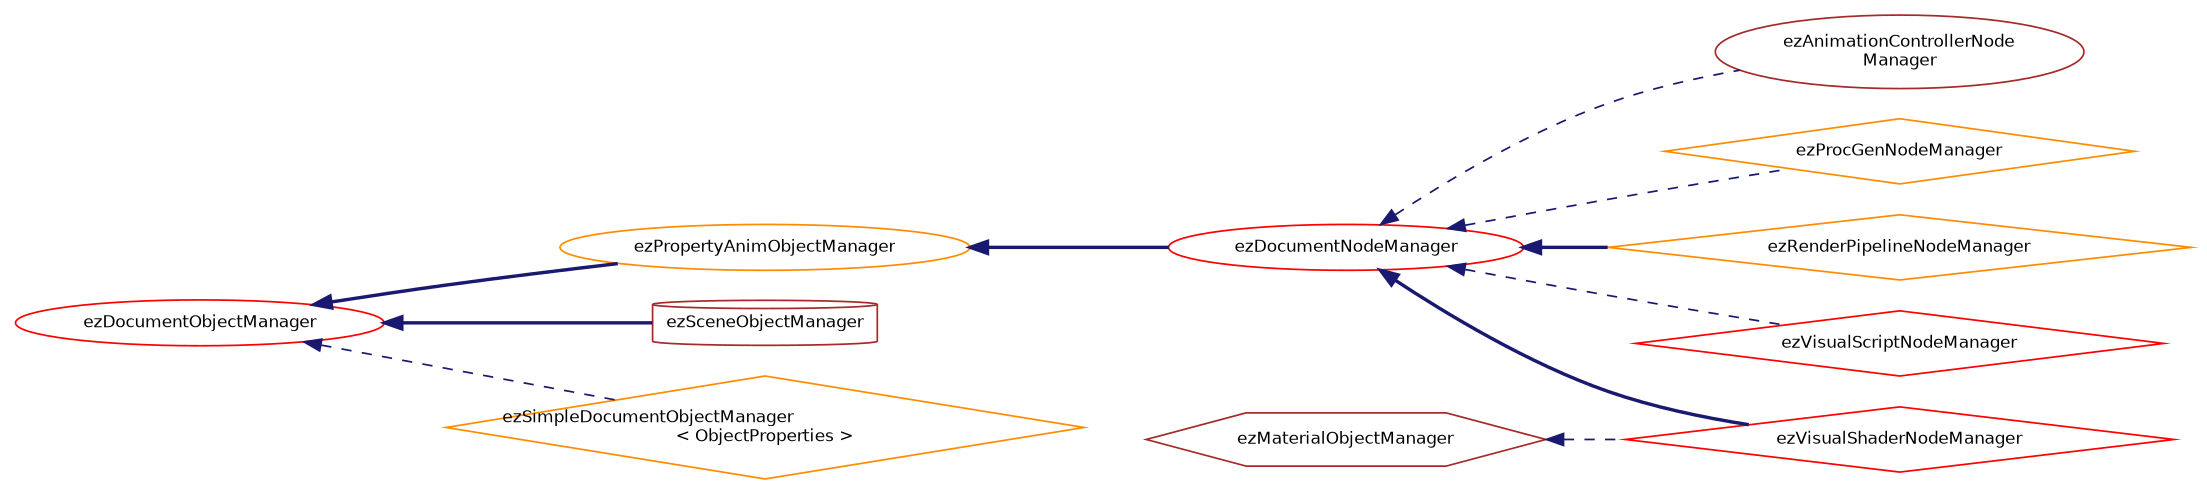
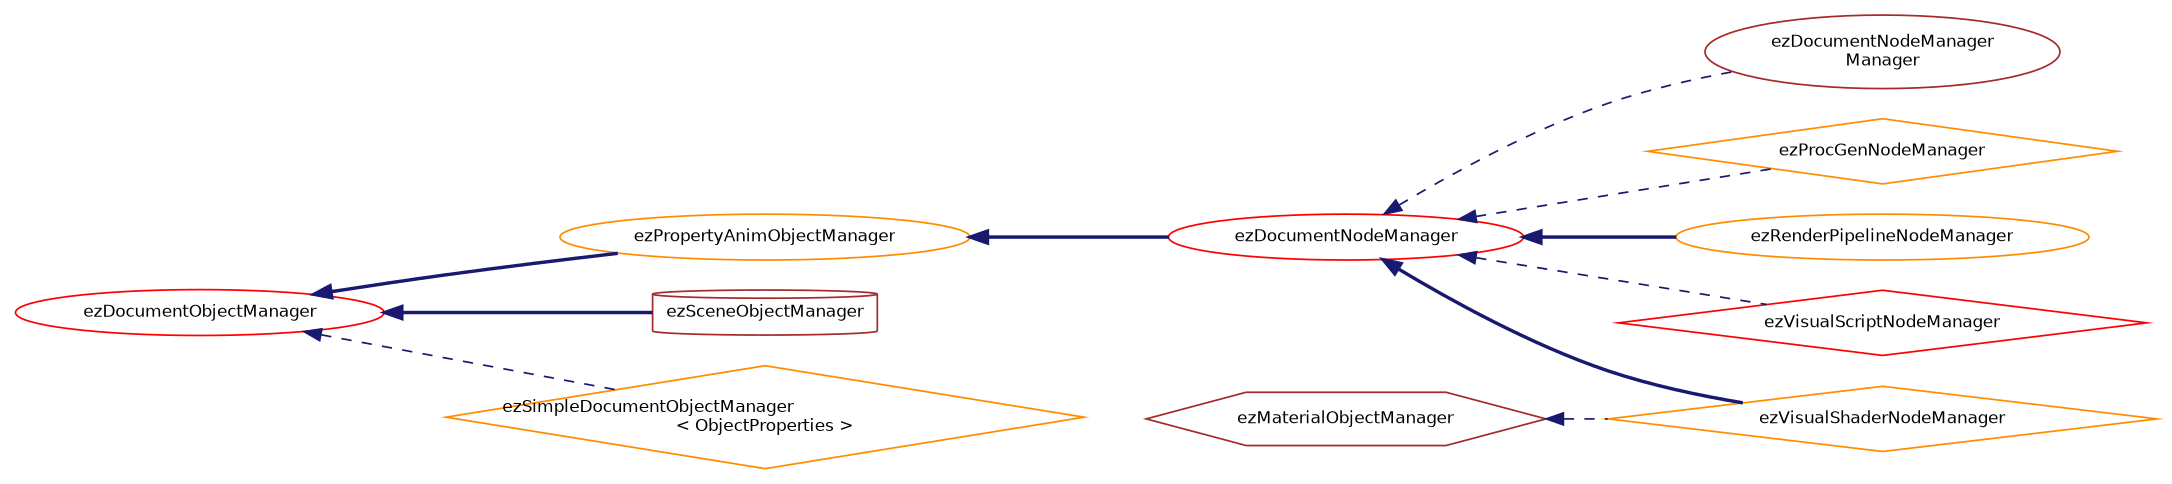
(1900, 52) -> (1883, 52)
(1900, 247) -> (1883, 237)
(1900, 439) -> (1883, 419)
